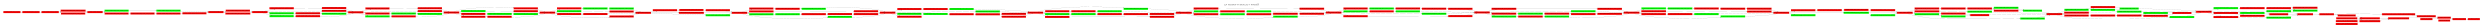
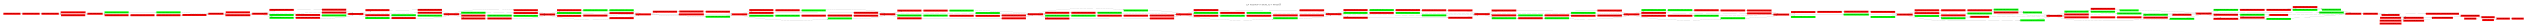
none -> (2332, 10)
